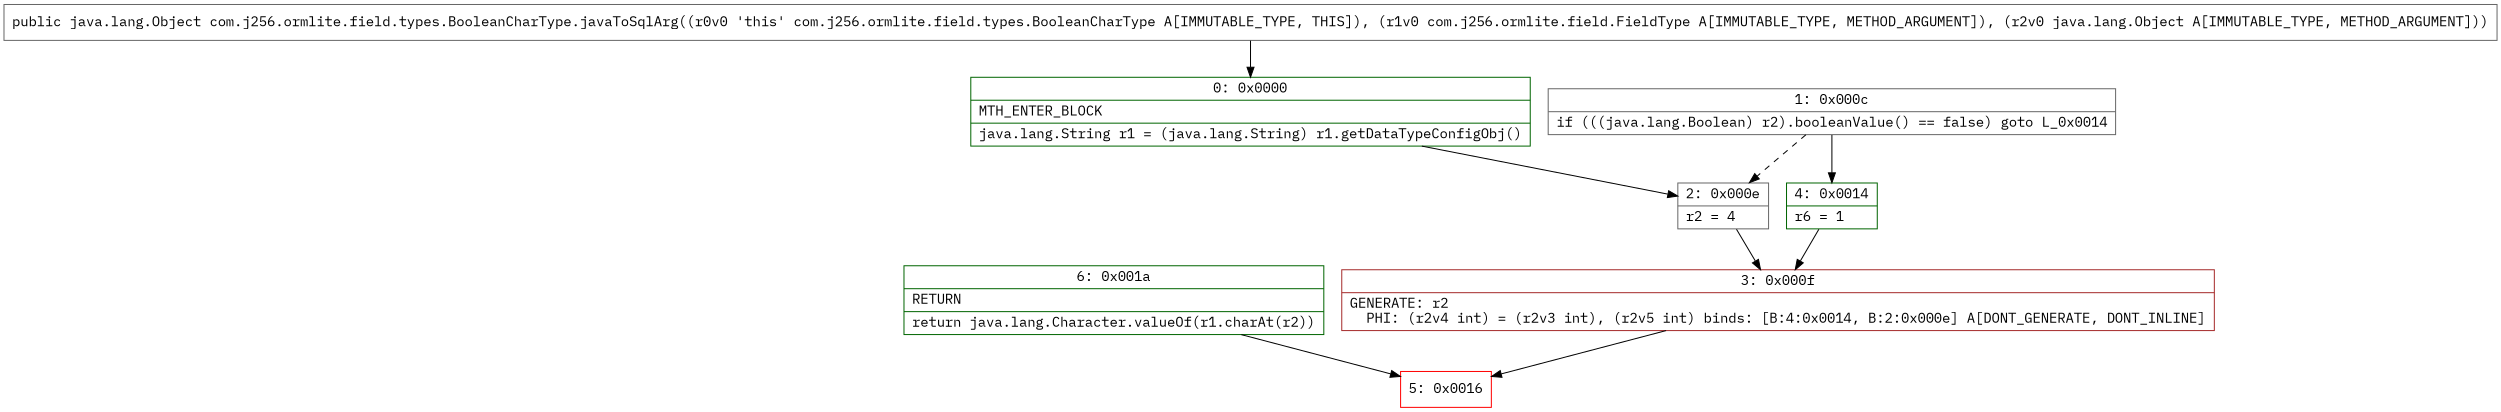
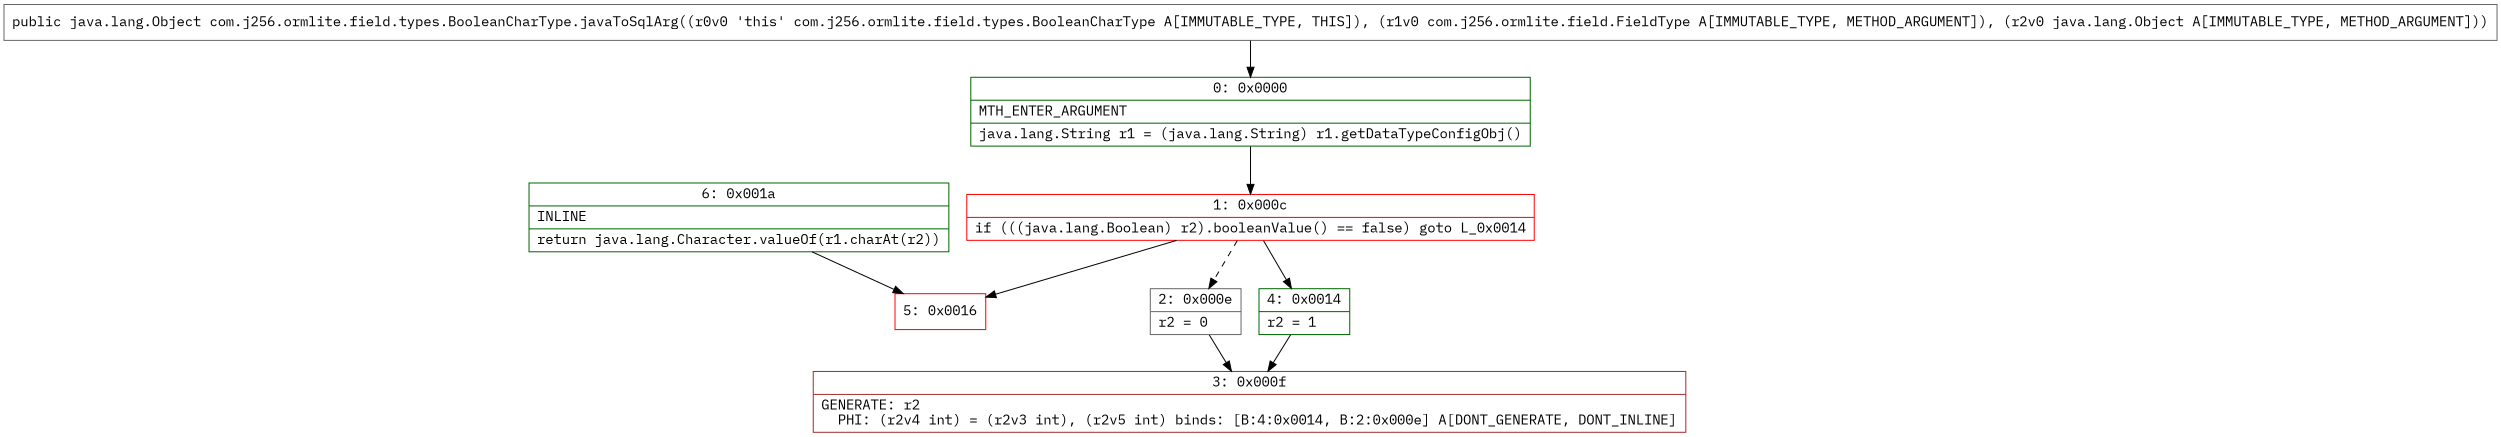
(1041, 111) -> (1053, 111)
(1832, 112) -> (1251, 217)
(1545, 170) -> (1251, 165)
(1711, 217) -> (1183, 323)
(1819, 217) -> (1292, 323)
(937, 300) -> (562, 217)
(1584, 352) -> (1086, 267)
